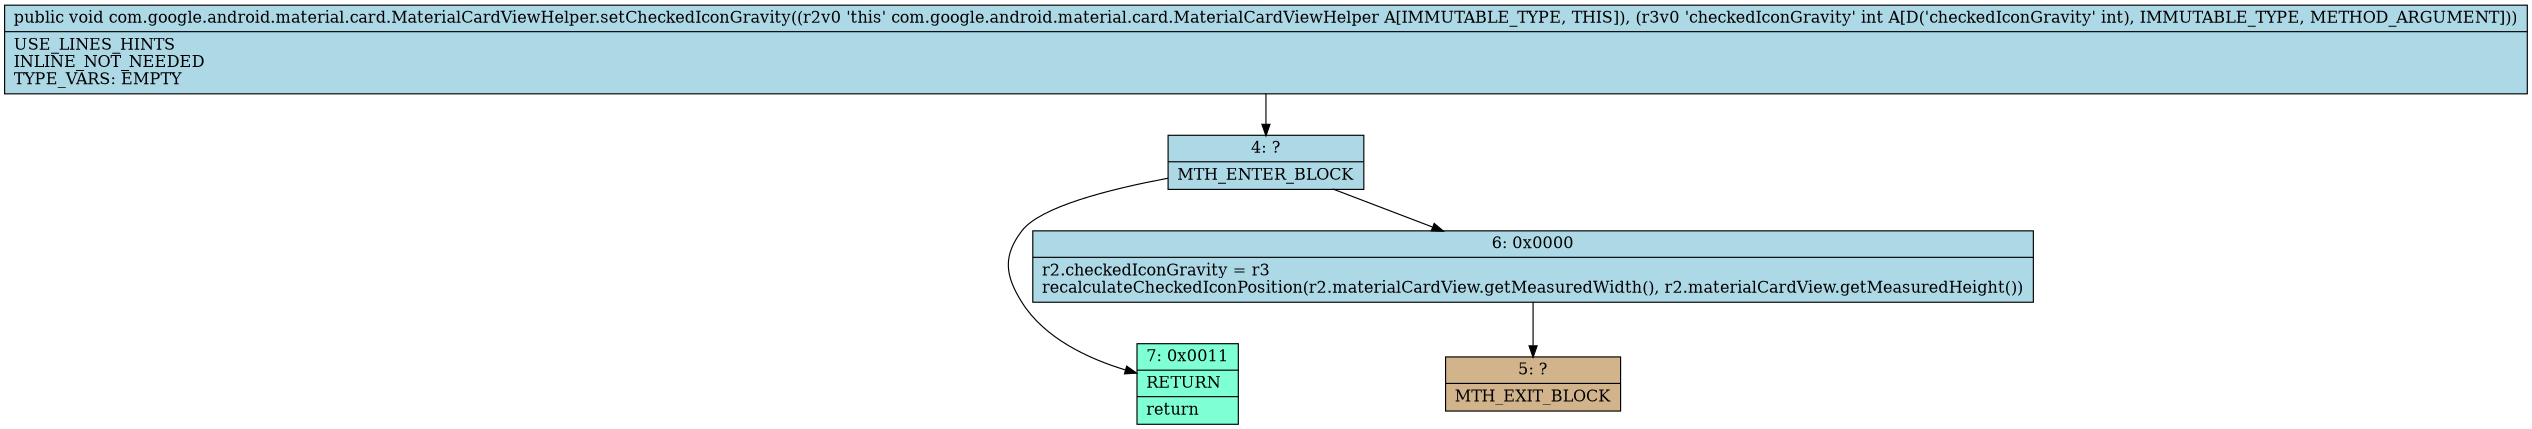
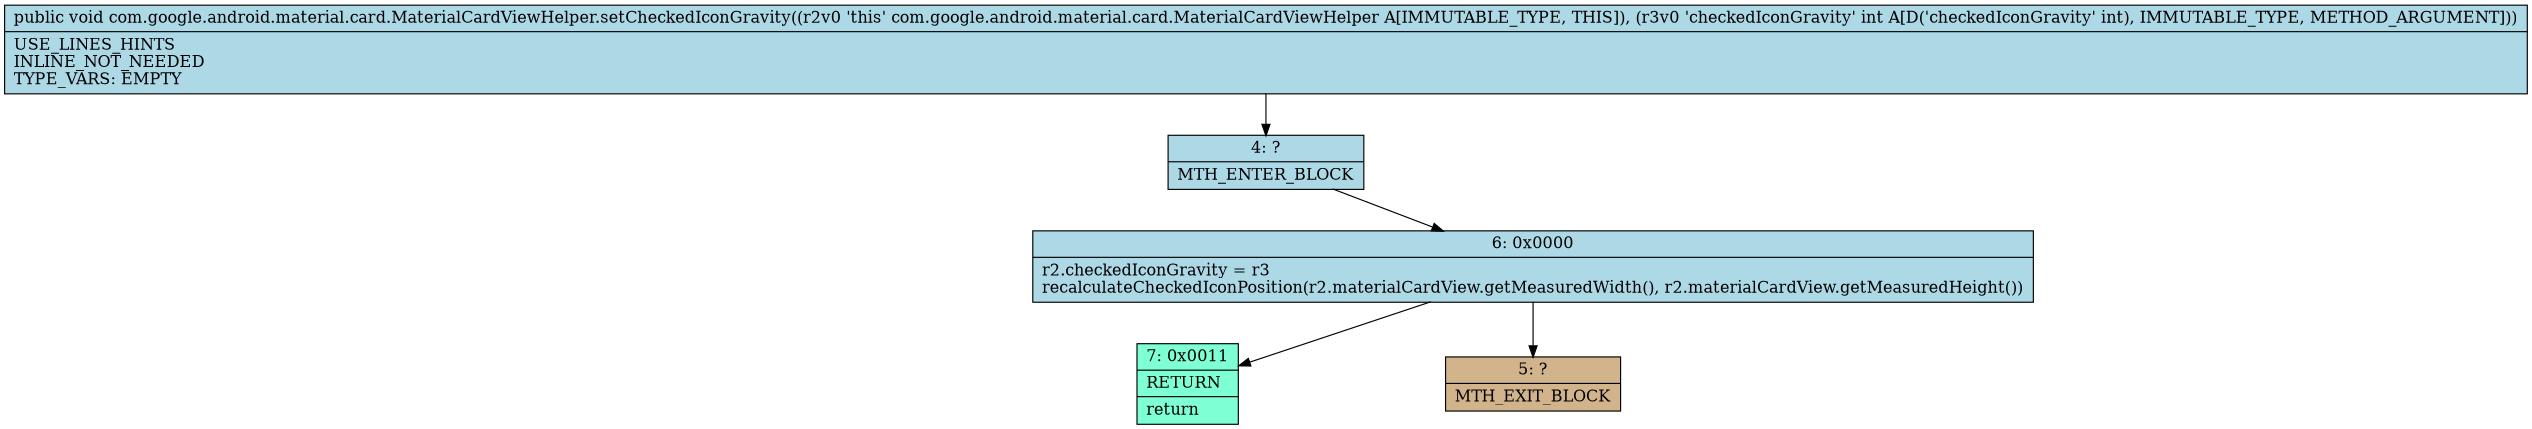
(1011, 251) -> (1340, 332)
